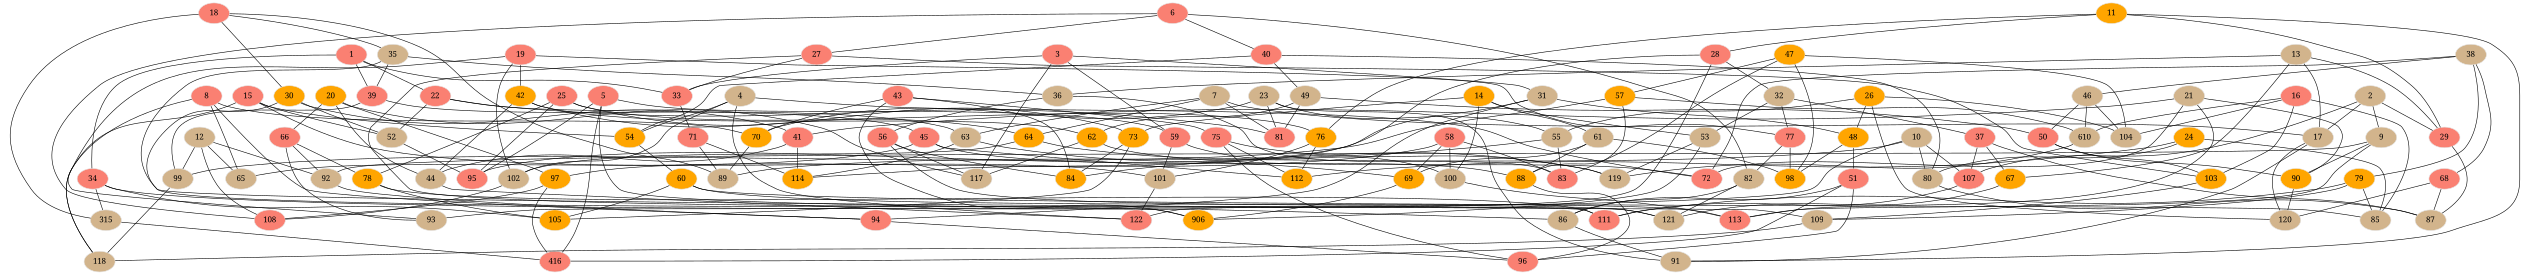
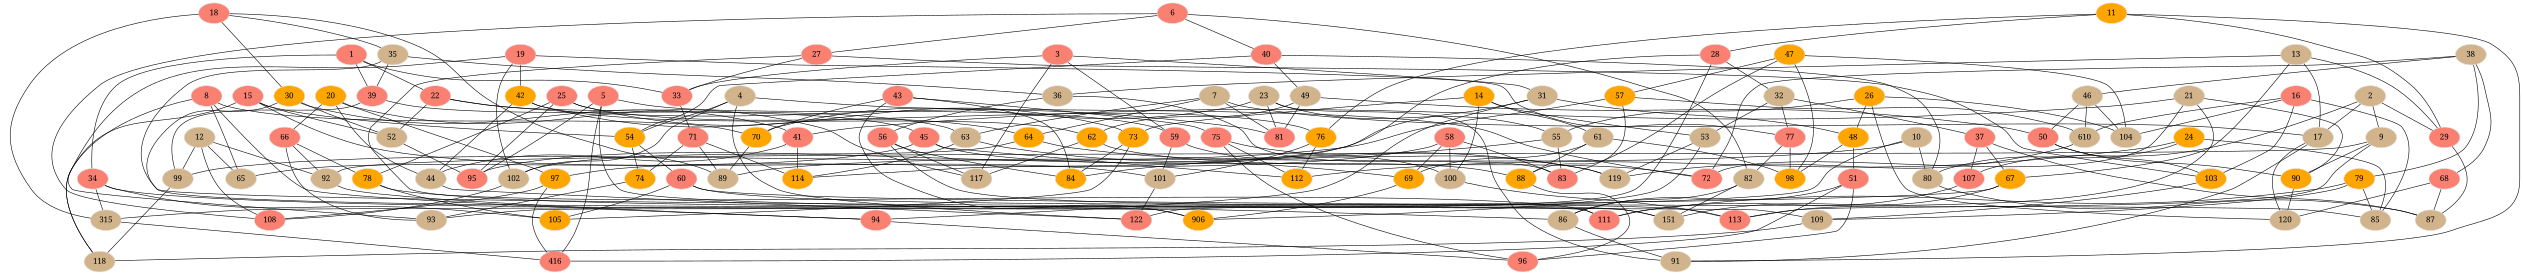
(1943, 158) -> none
none -> (640, 179)
(681, 179) -> (681, 179)
none -> (1060, 206)
(1669, 220) -> (1669, 220)
